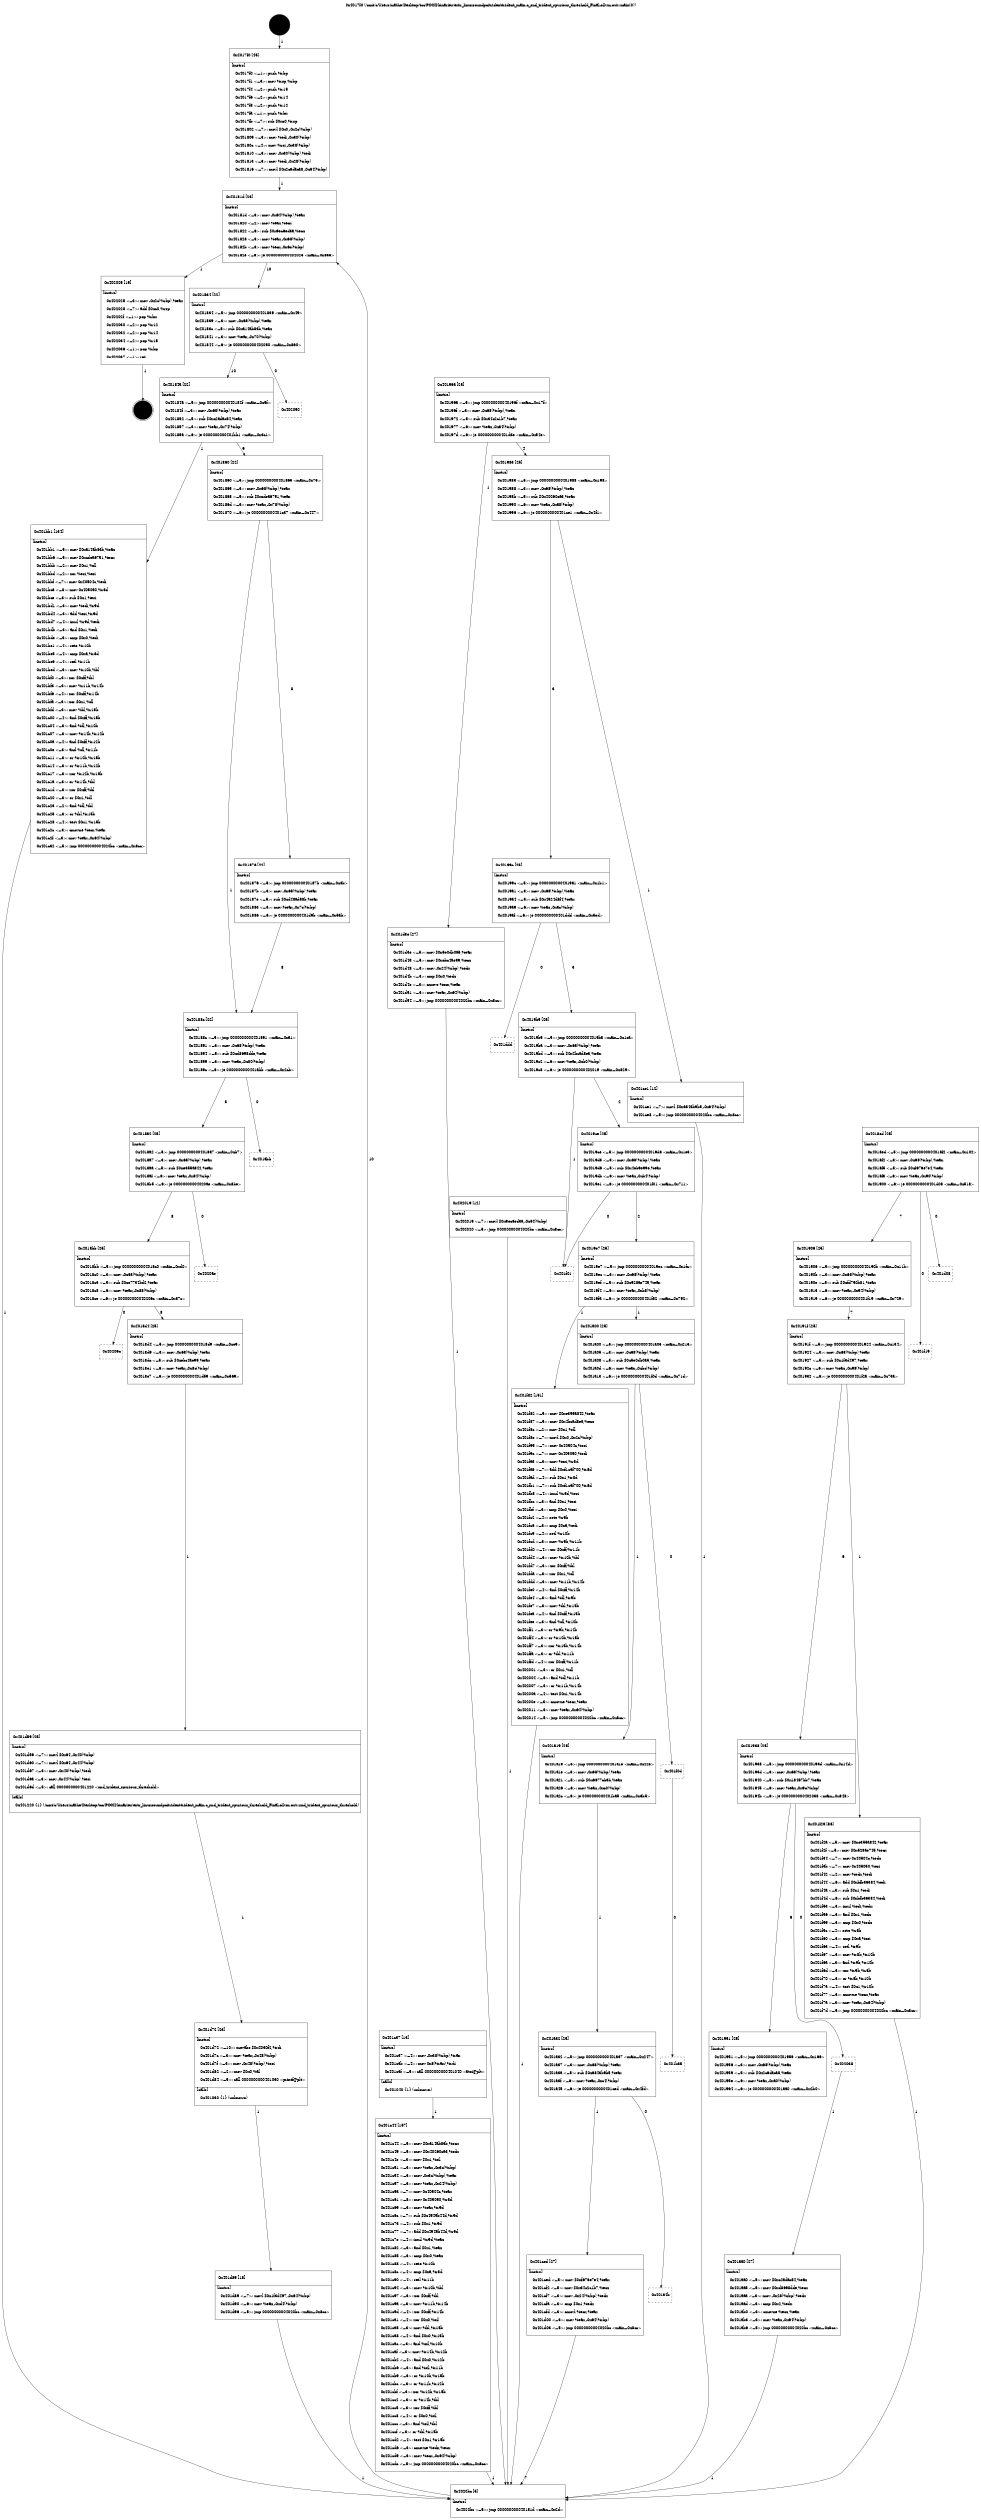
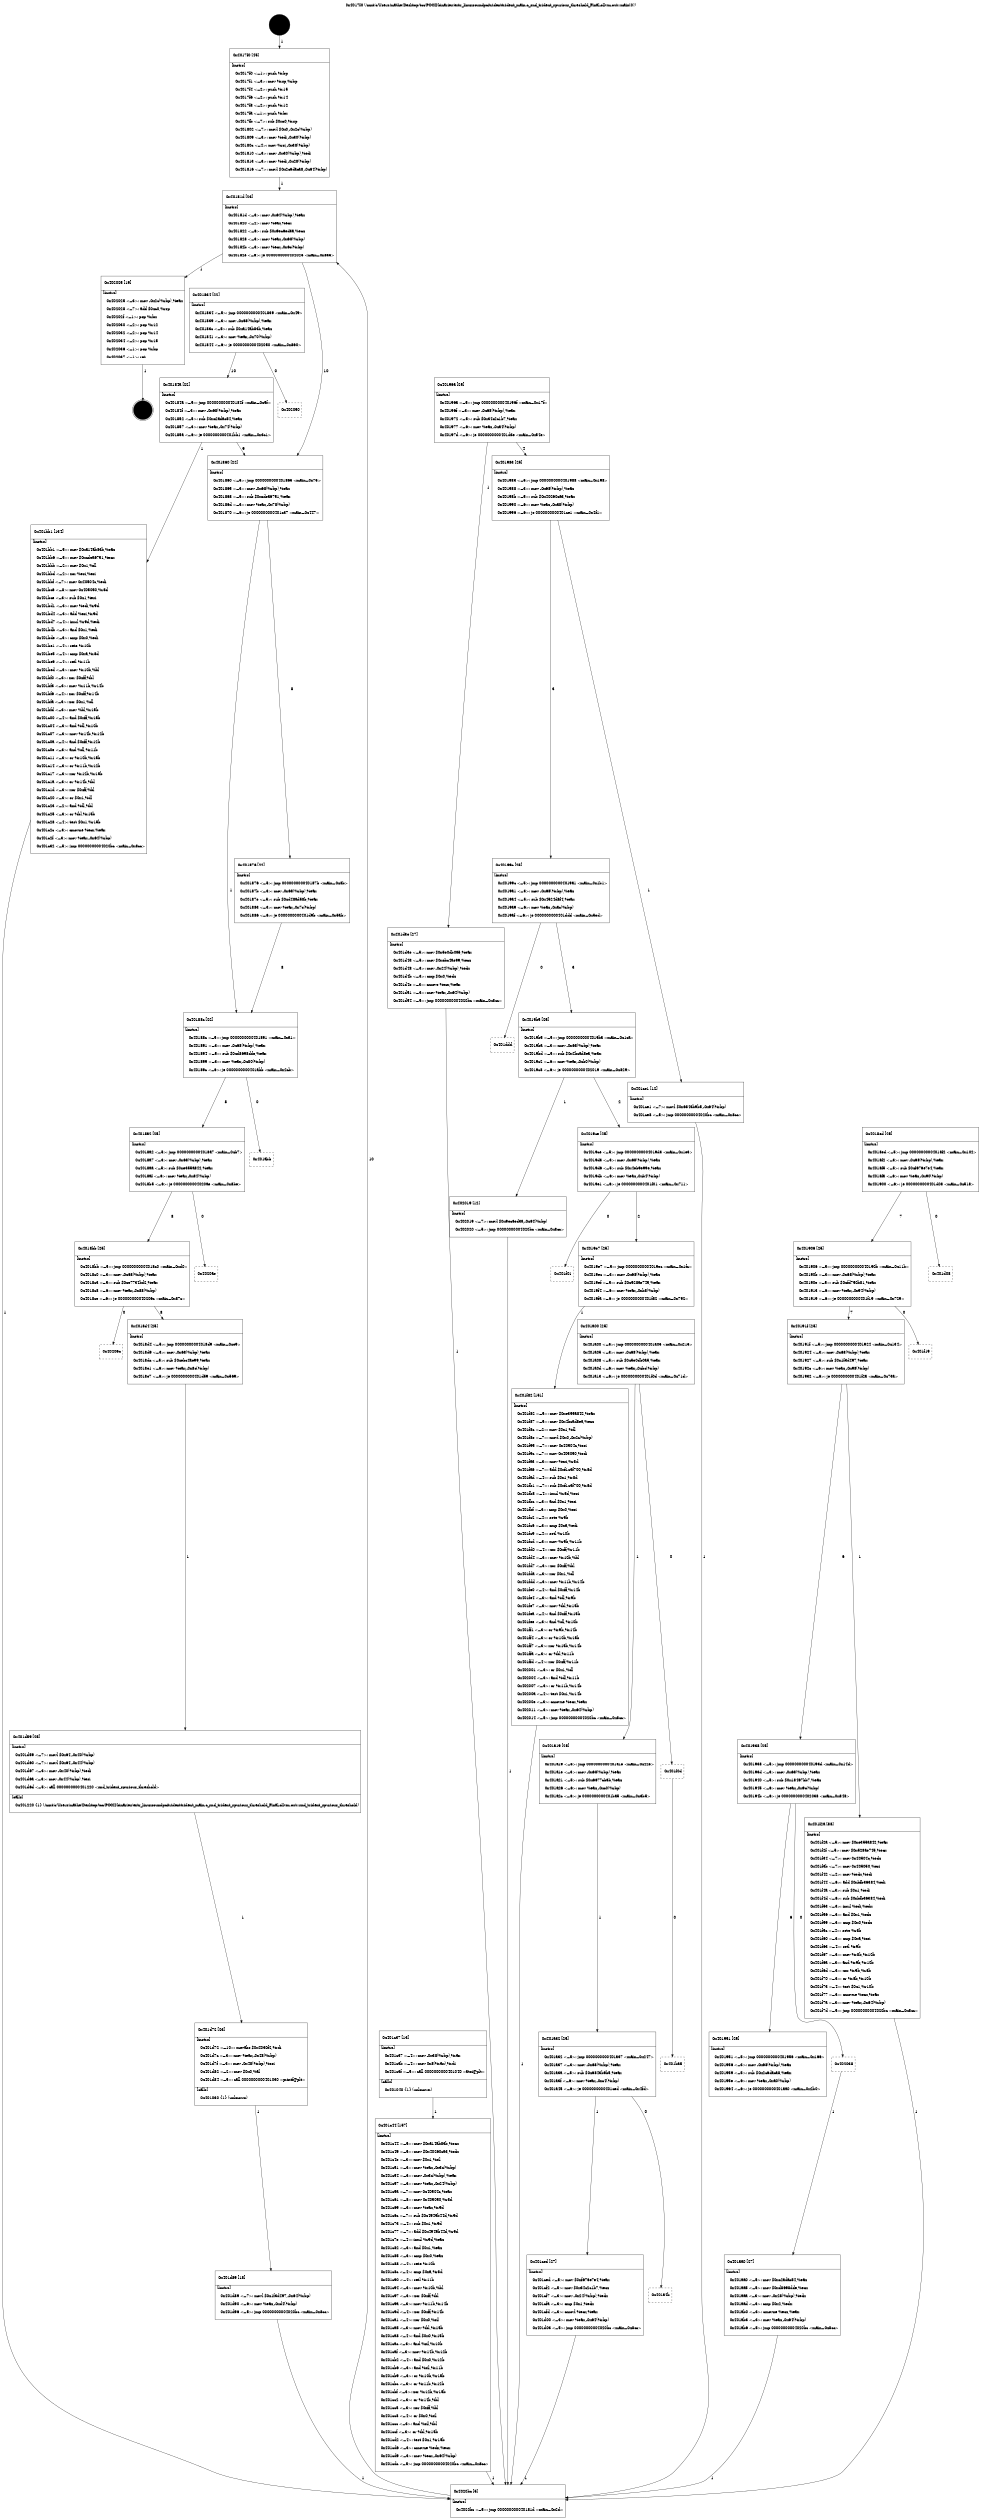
(263, 274) -> (322, 359)
(570, 1171) -> (541, 1136)
(920, 1267) -> (909, 1323)
(636, 1312) -> none
(525, 2478) -> (525, 2478)
